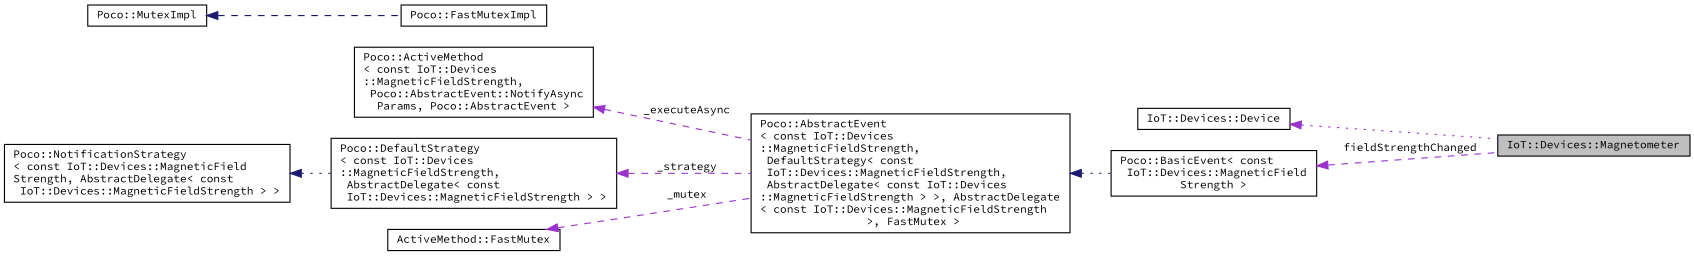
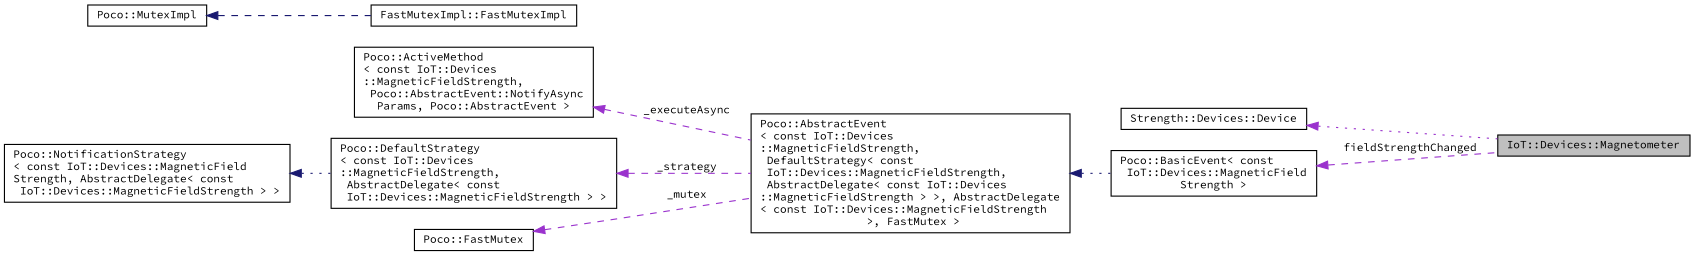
(474, 16) -> (474, 16)
(1214, 119) -> (1214, 119)
(474, 240) -> (474, 240)
